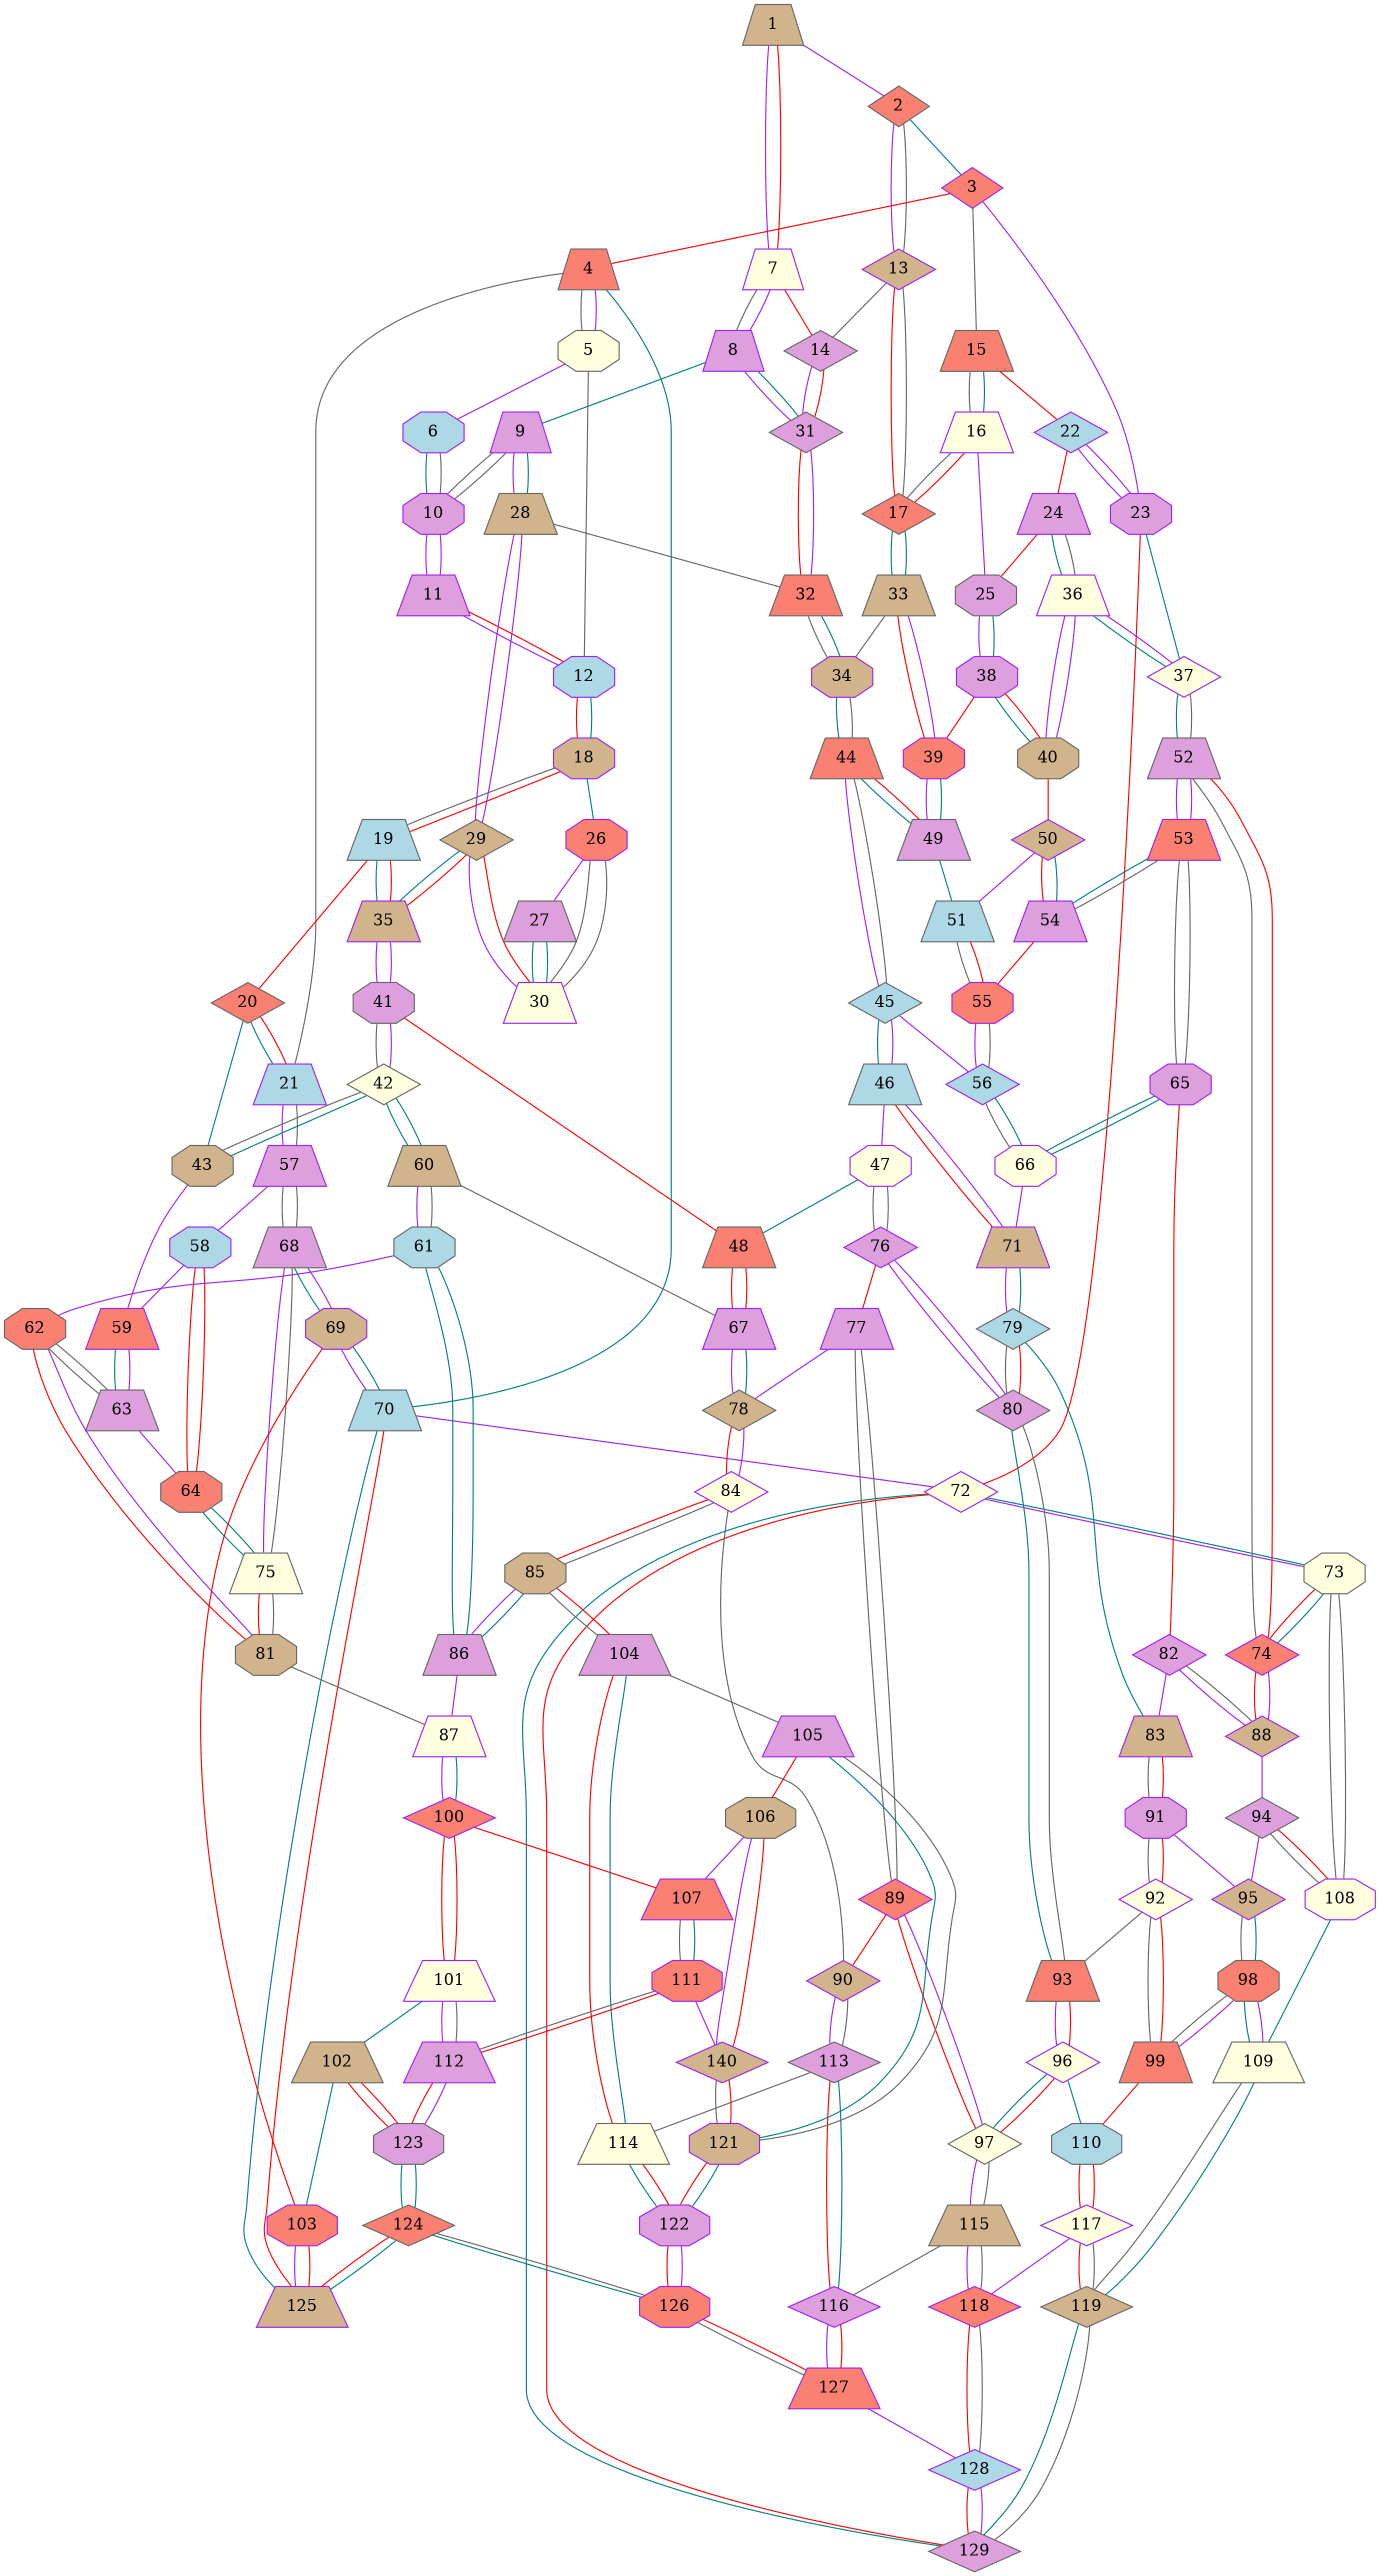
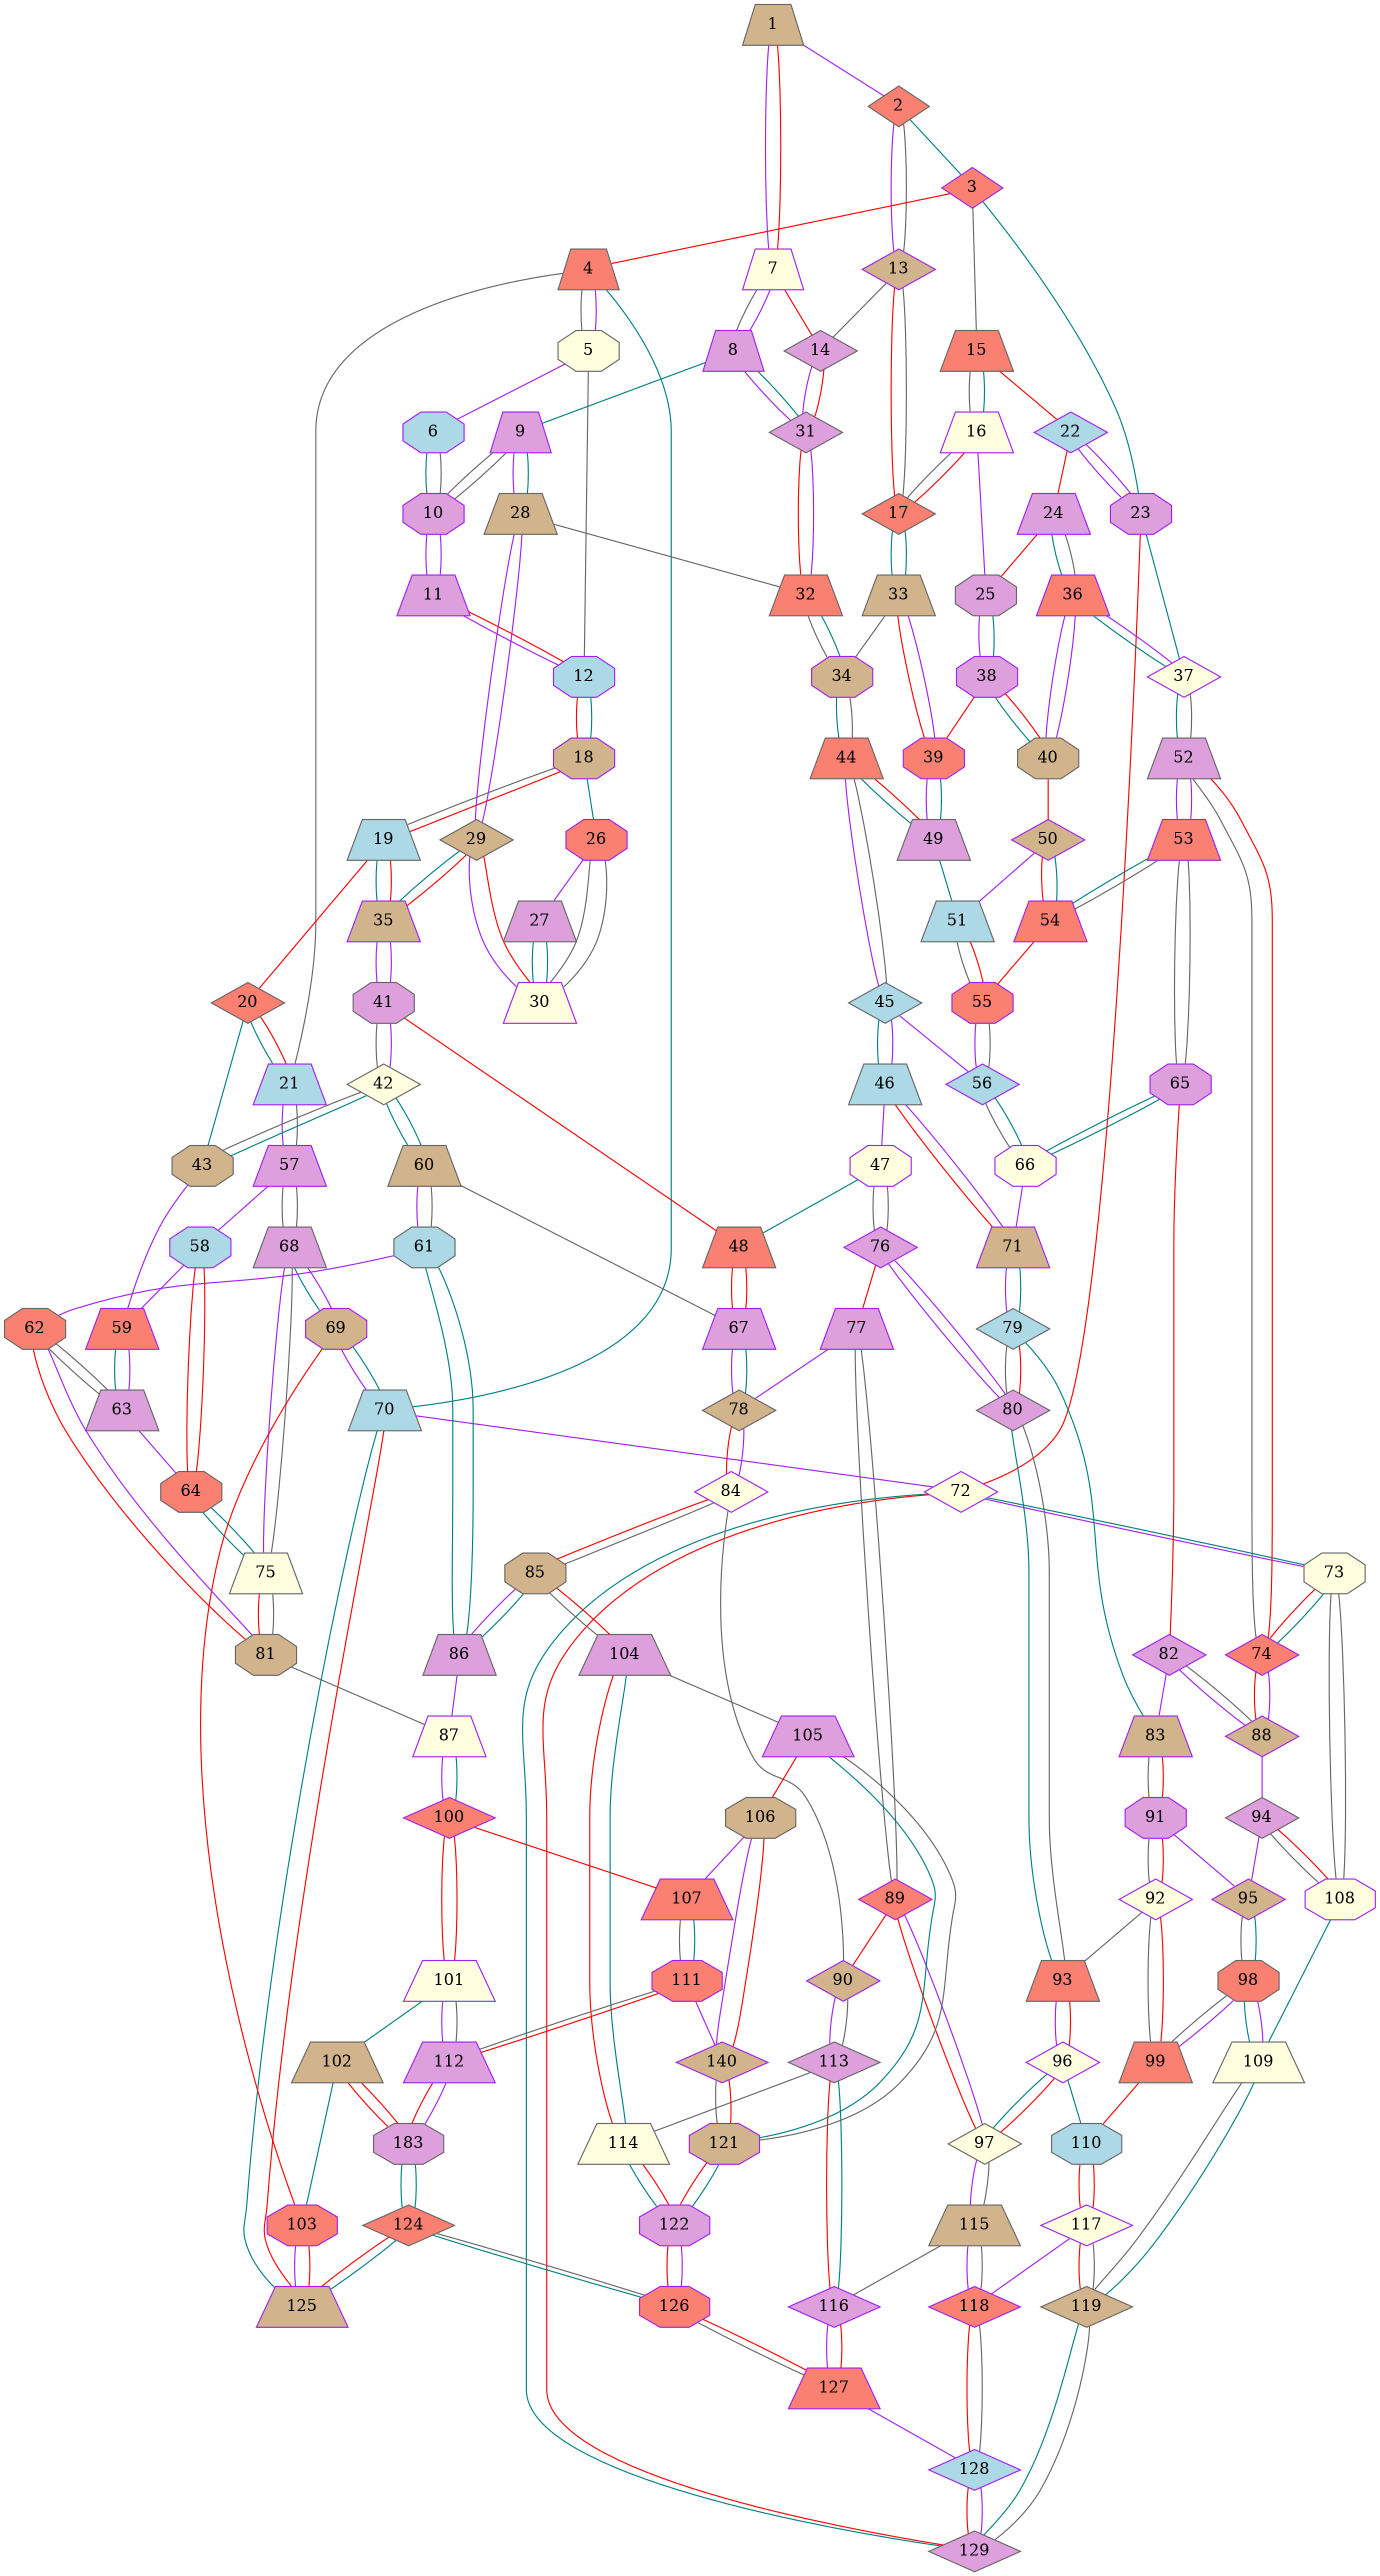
(1079, 338) -> (1079, 338)
(1073, 595) -> (1073, 595)
(1050, 921) -> (1050, 921)
(409, 2144) -> (409, 2144)
